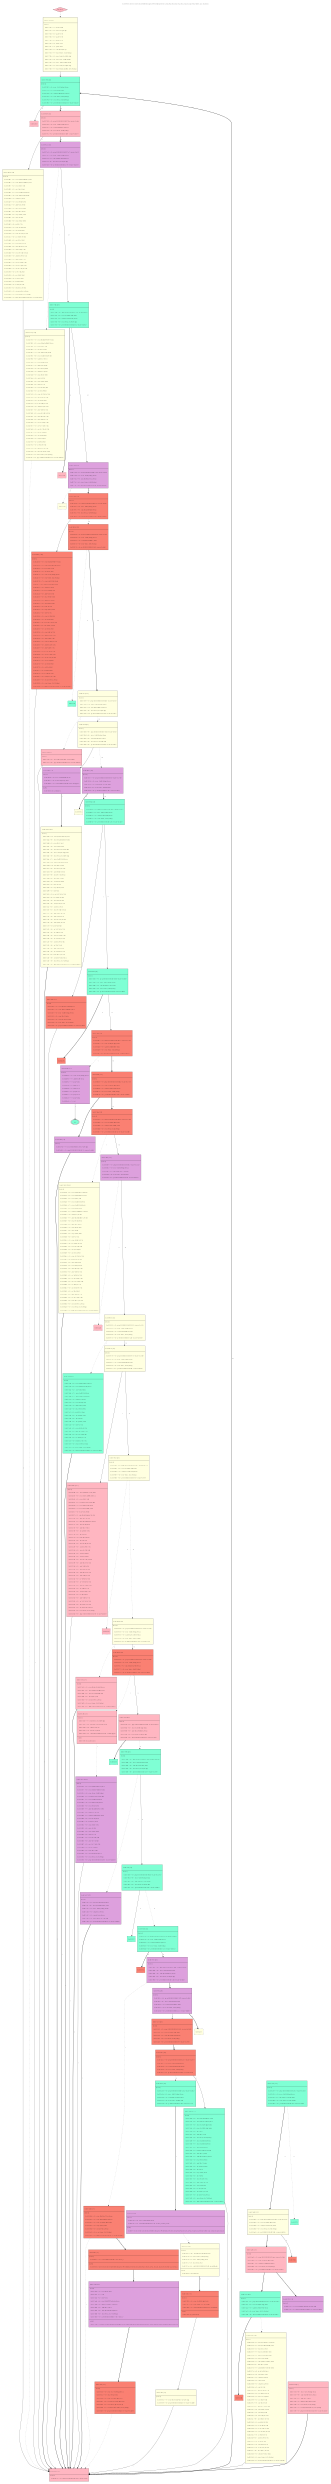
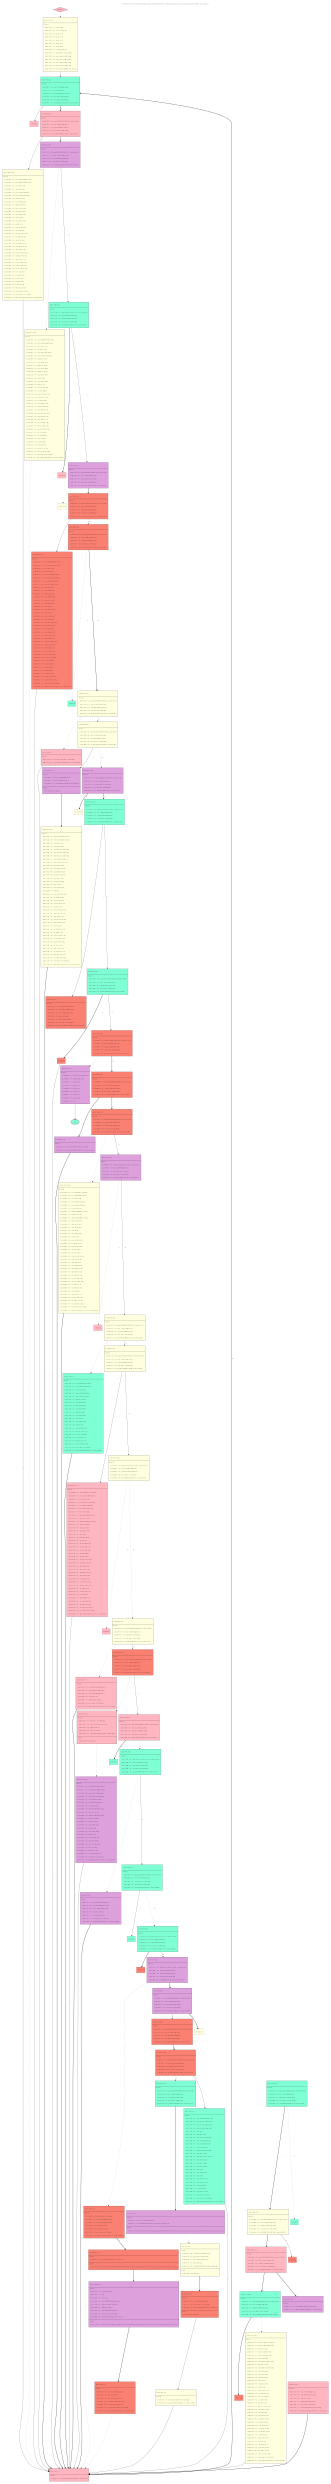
(48, 1748) -> (53, 1766)
